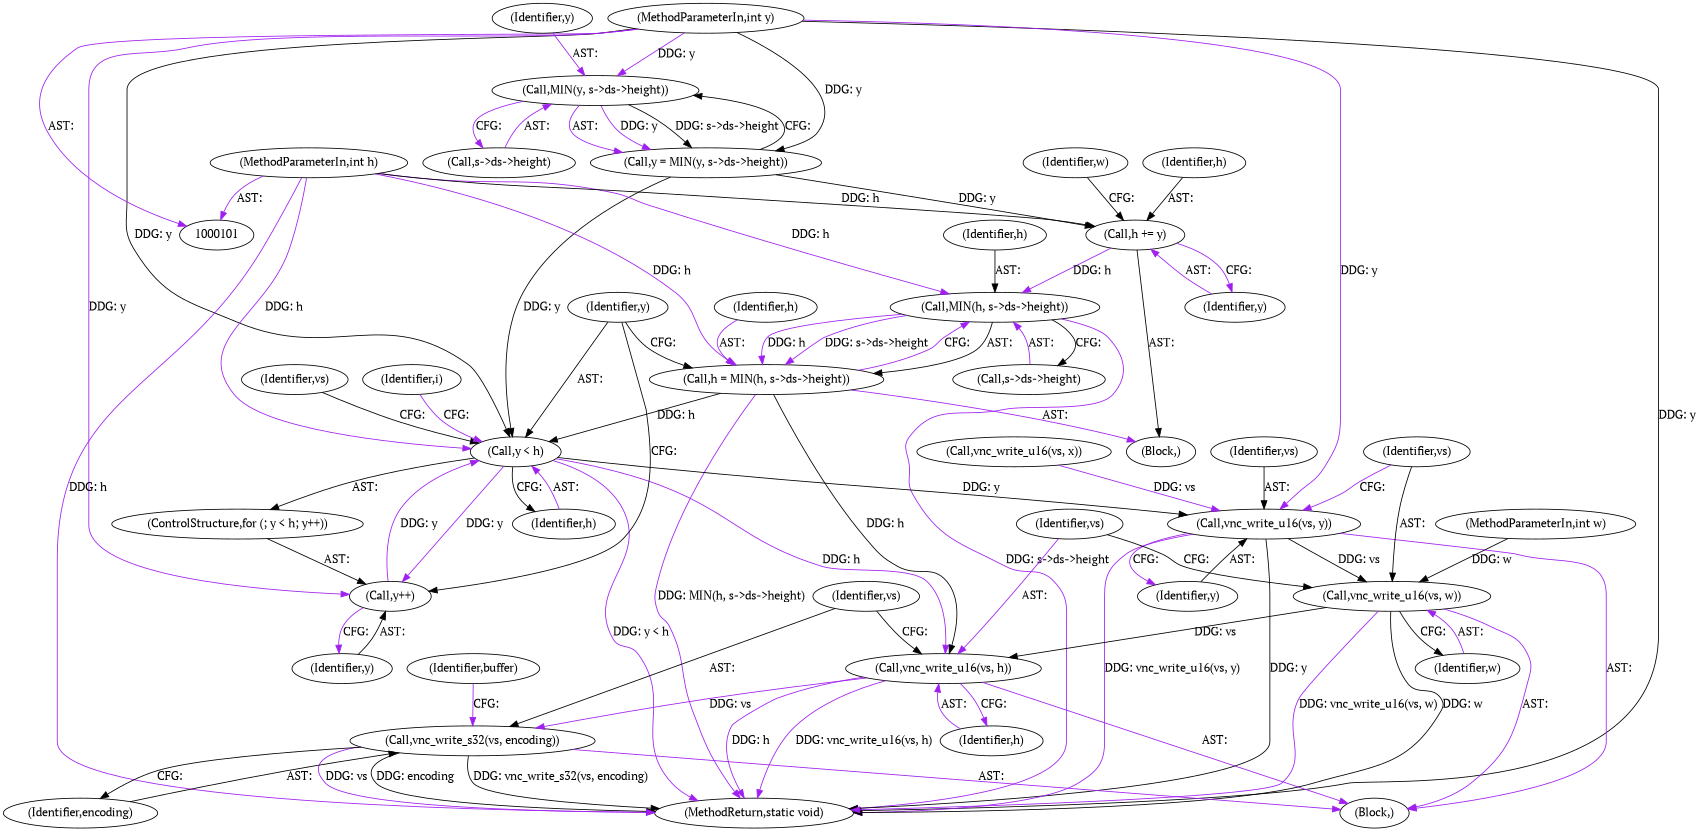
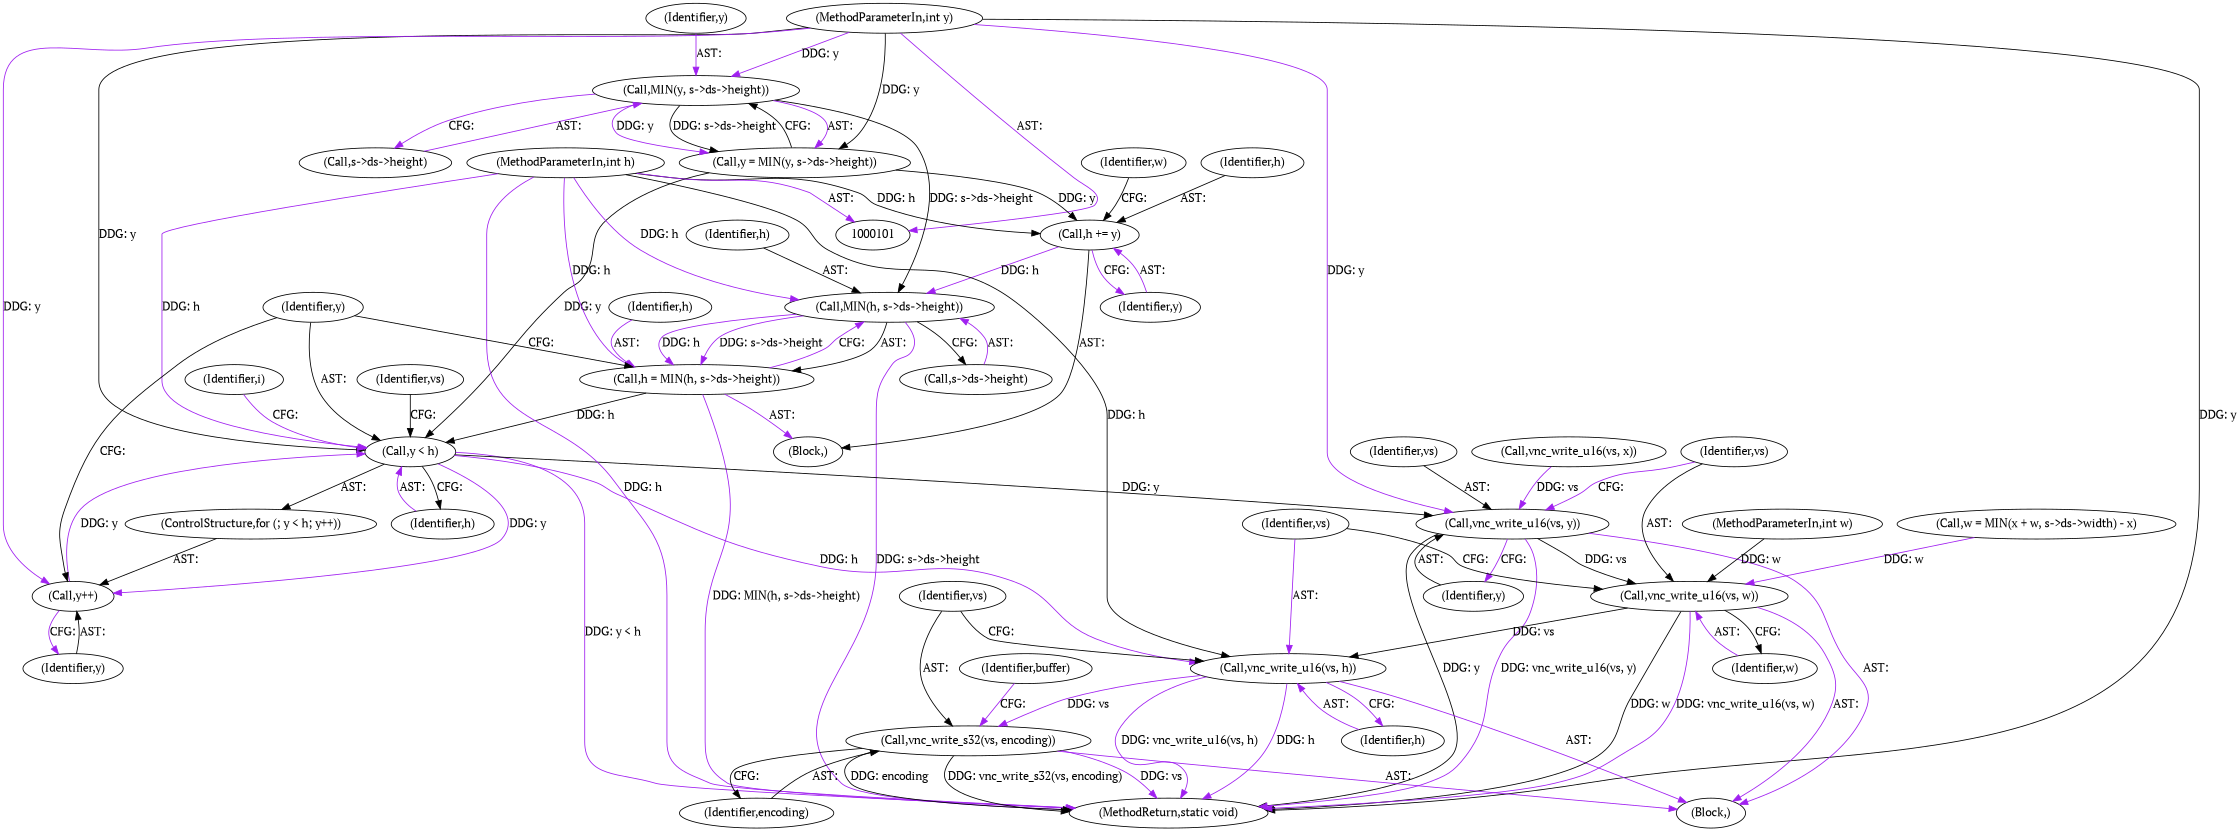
none -> (915, 145)
none -> (2037, 524)
(863, 535) -> (1033, 316)
